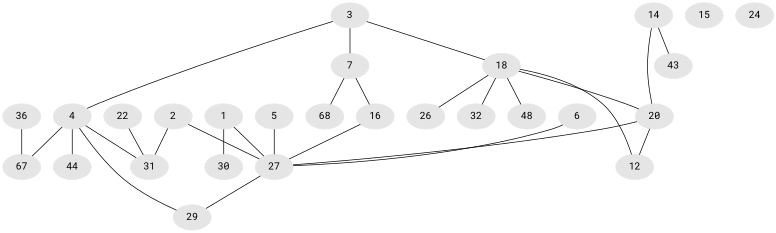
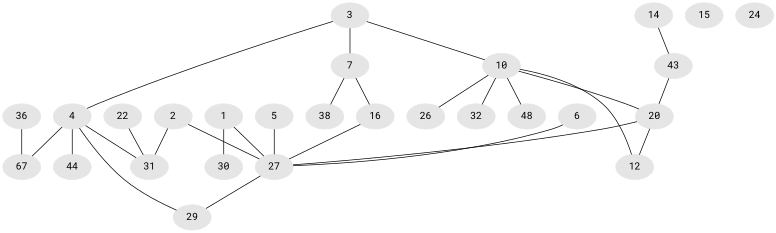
(501, 66) -> (501, 66)
(647, 66) -> (664, 91)
(325, 116) -> (325, 116)
